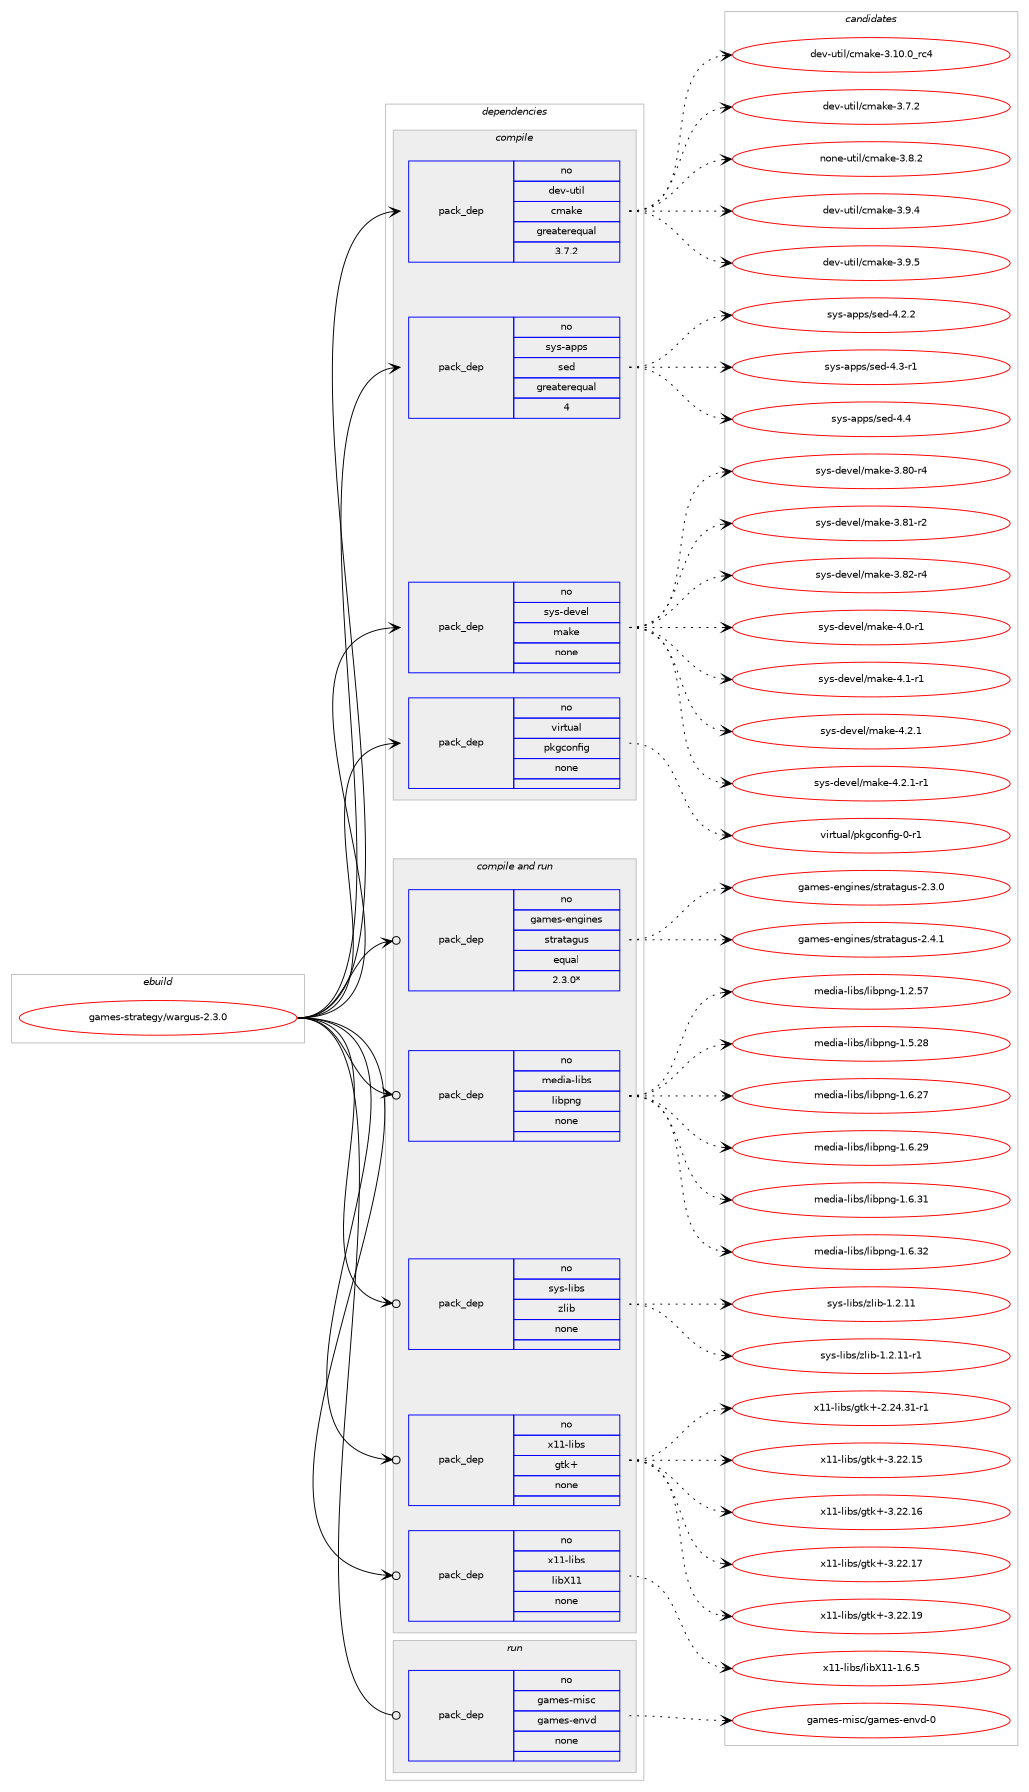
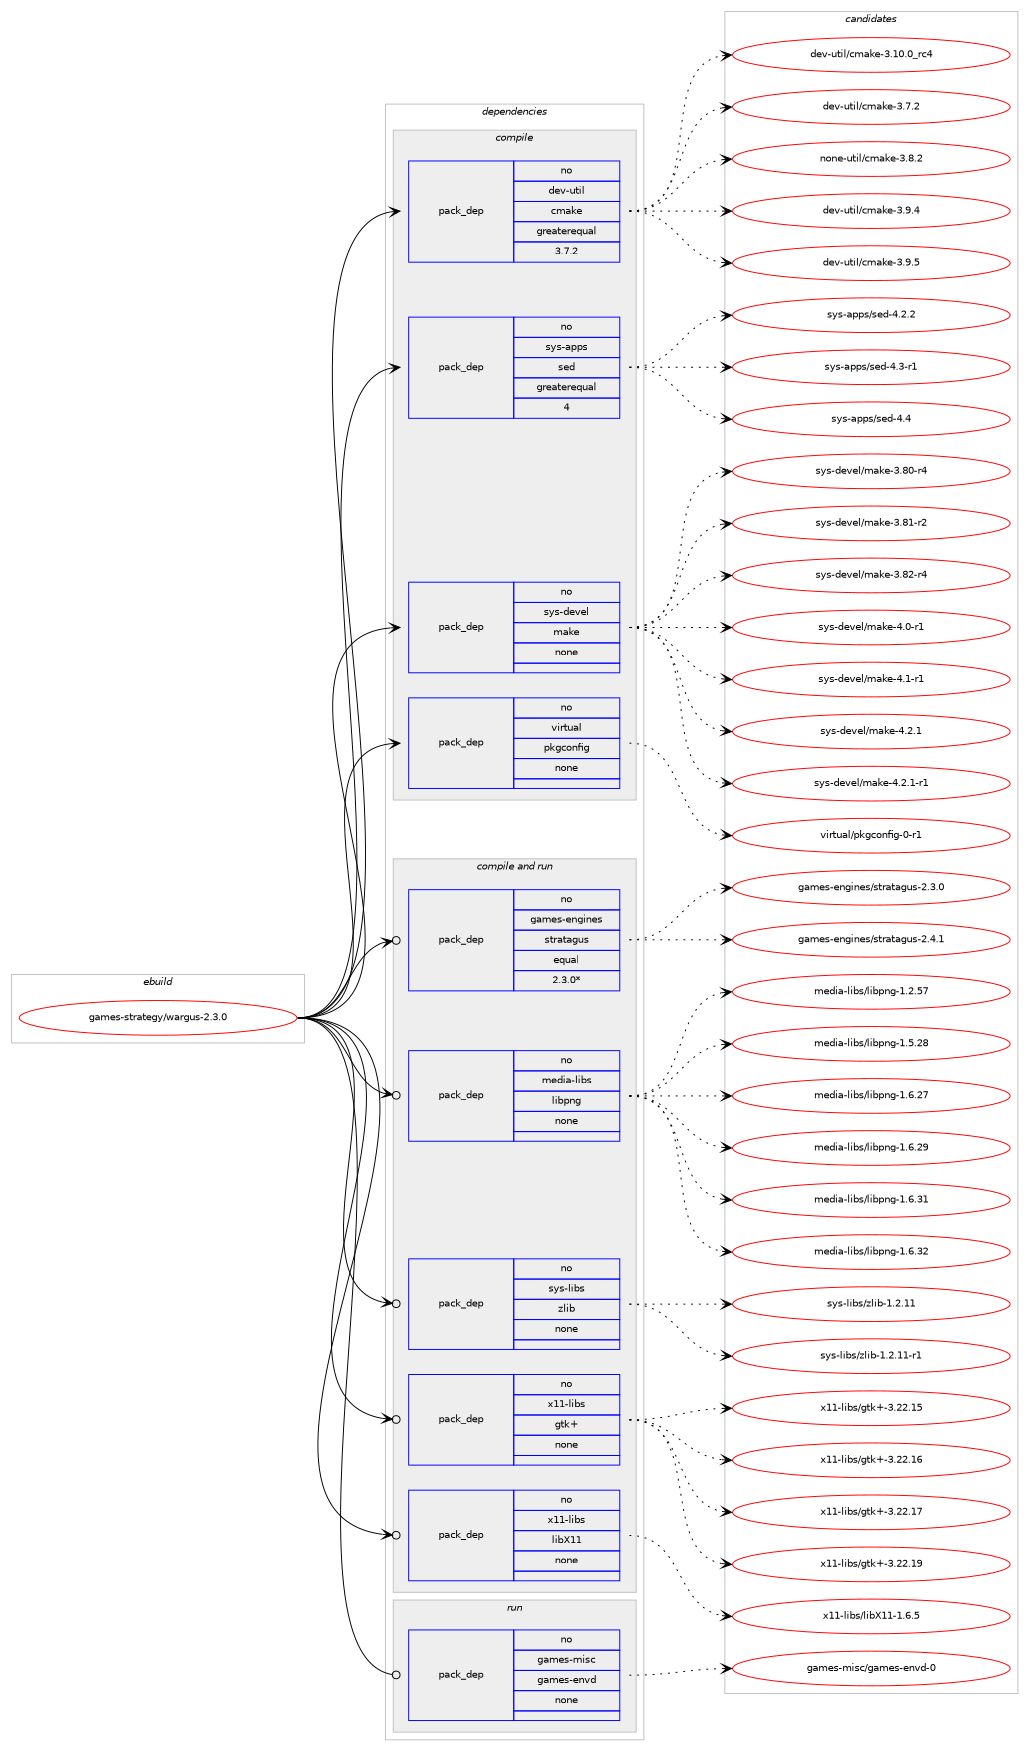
(871, 1408) -> none
